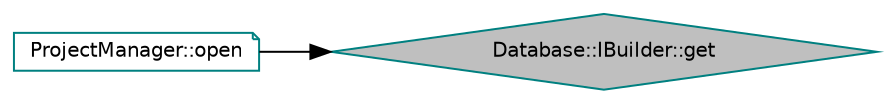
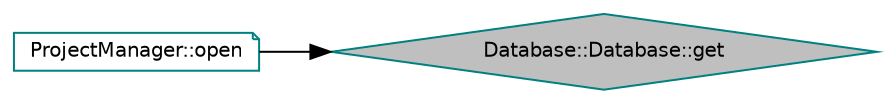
(604, 52) -> (604, 52)
